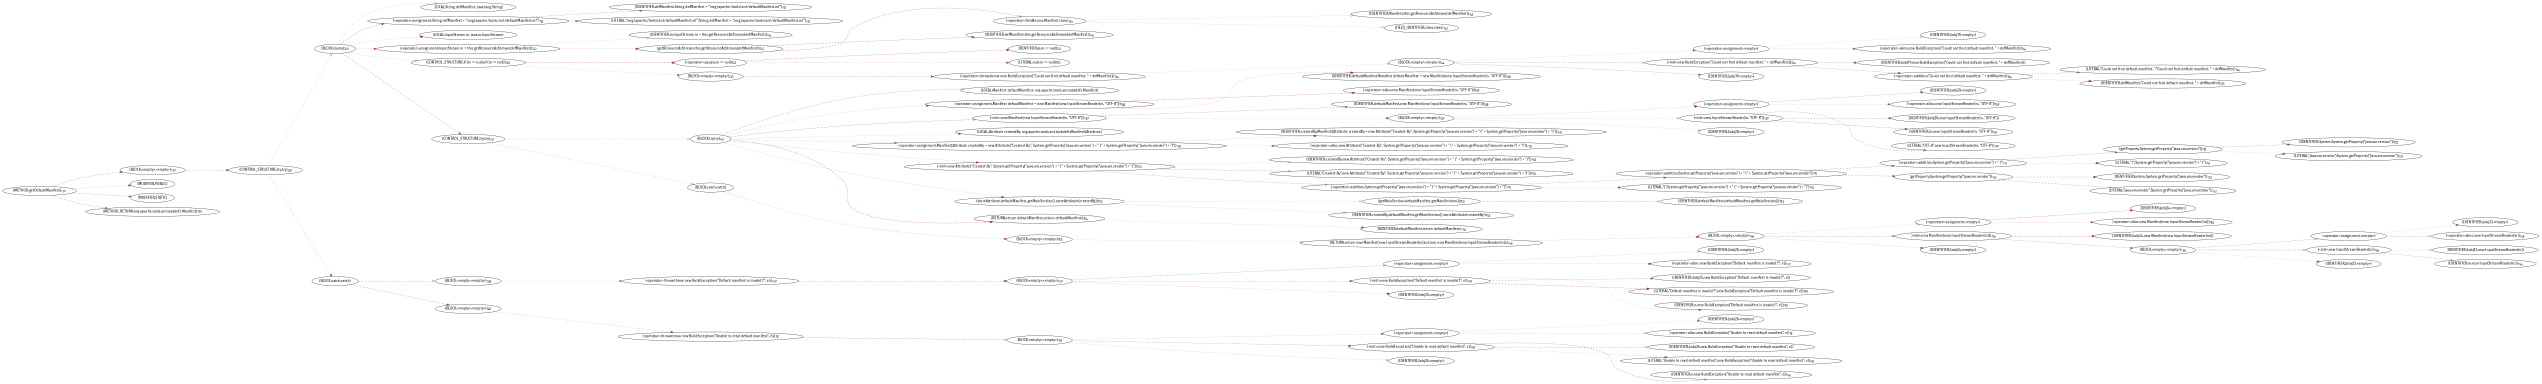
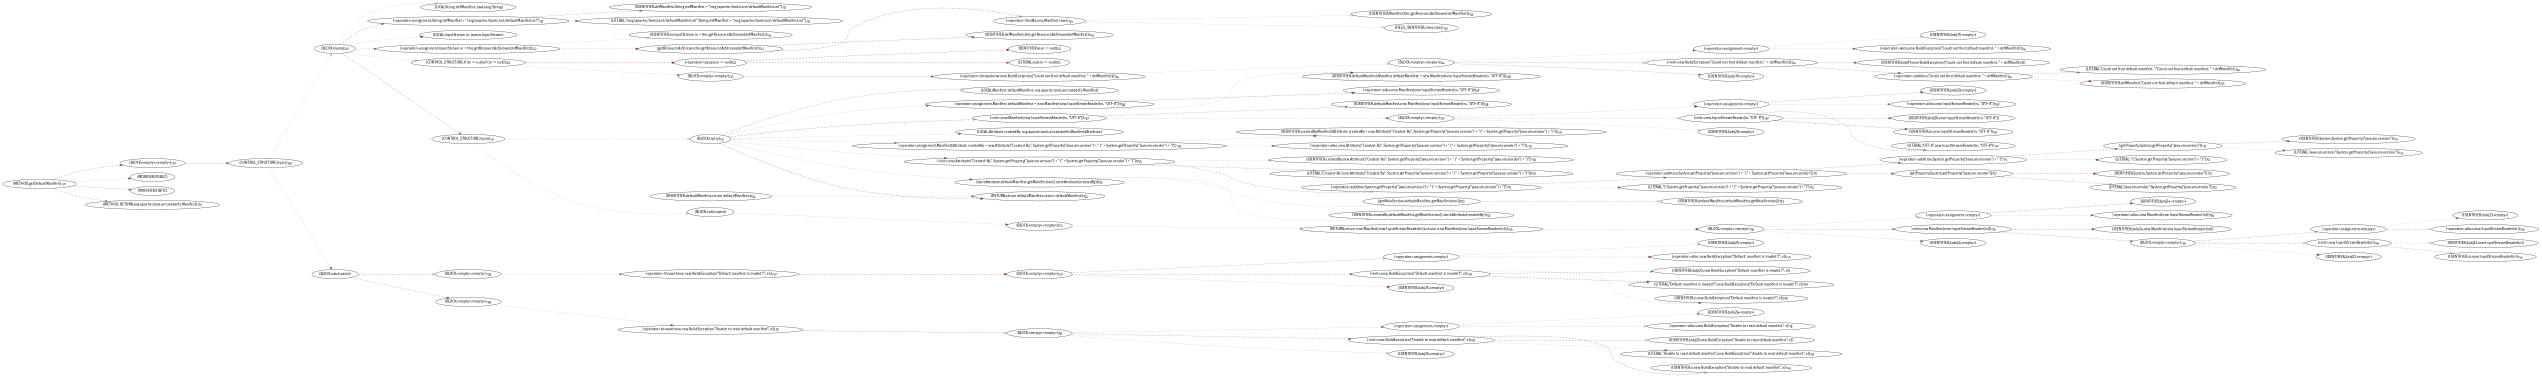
(877, 63) -> (877, 63)
(1231, 224) -> (871, 196)
